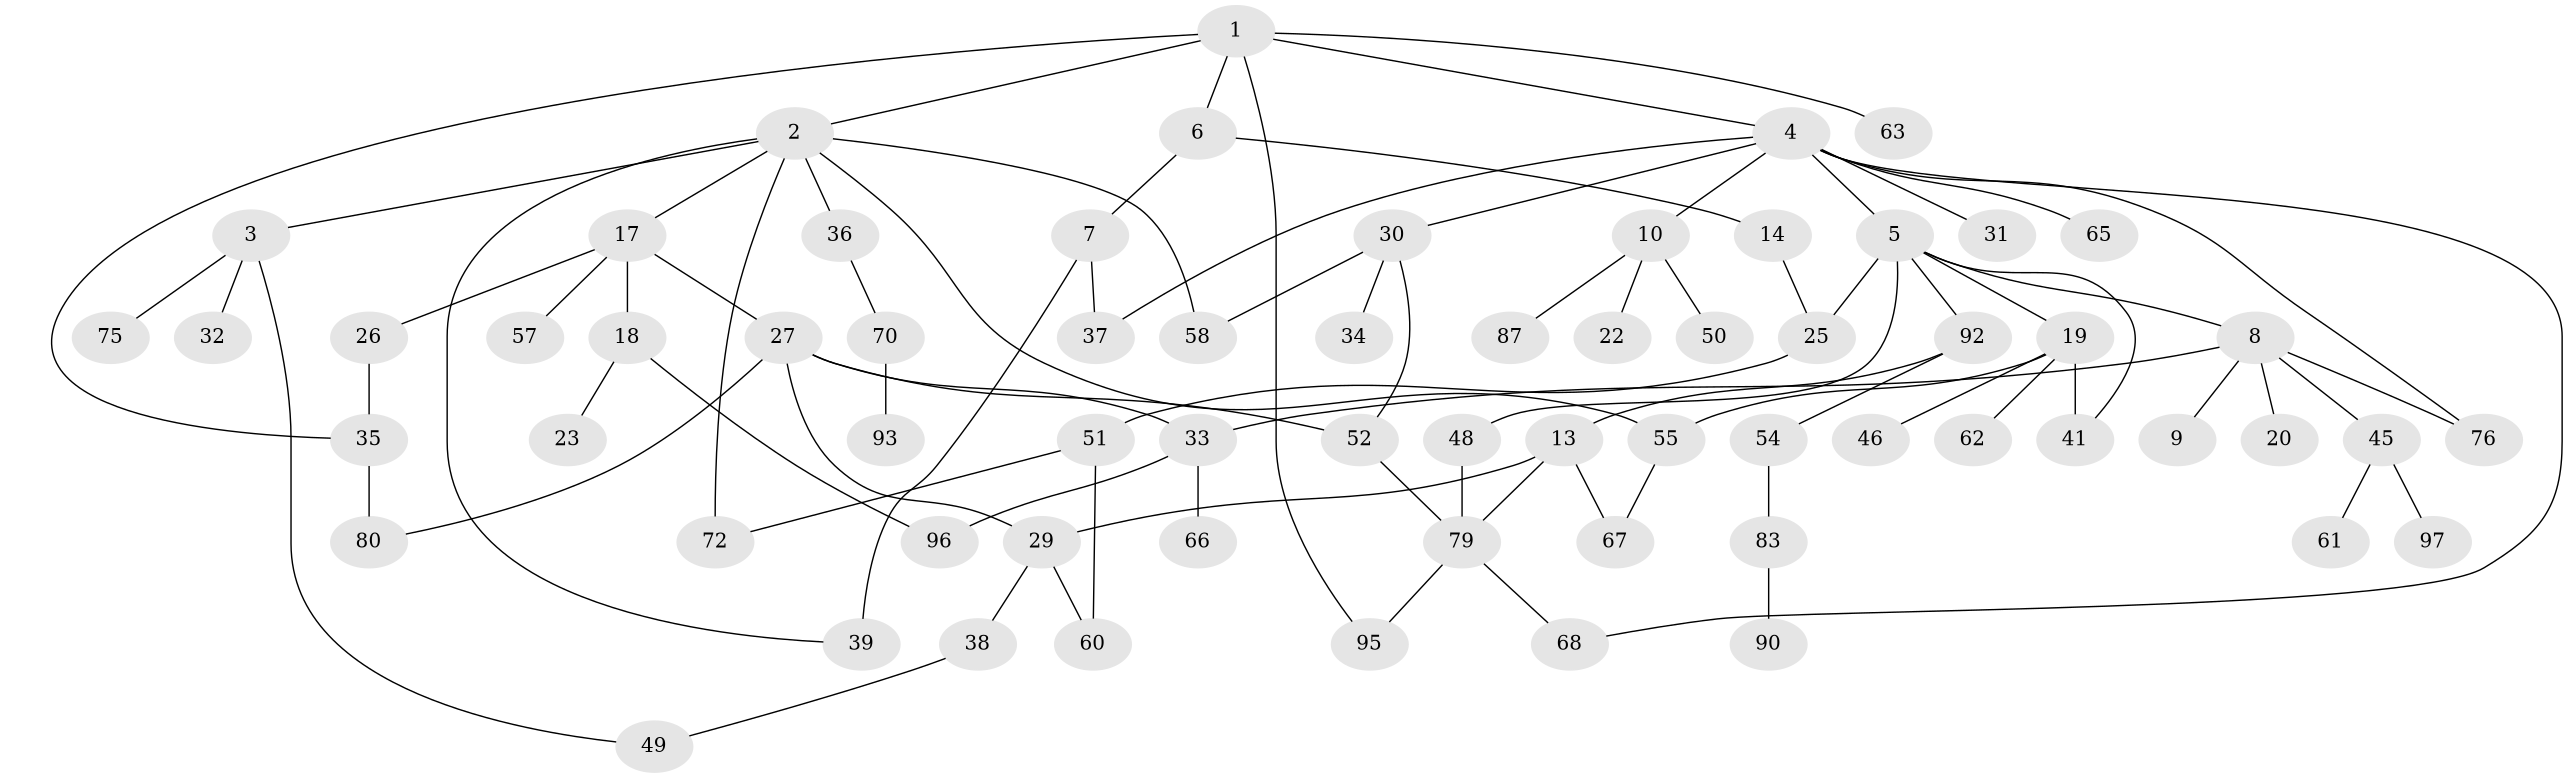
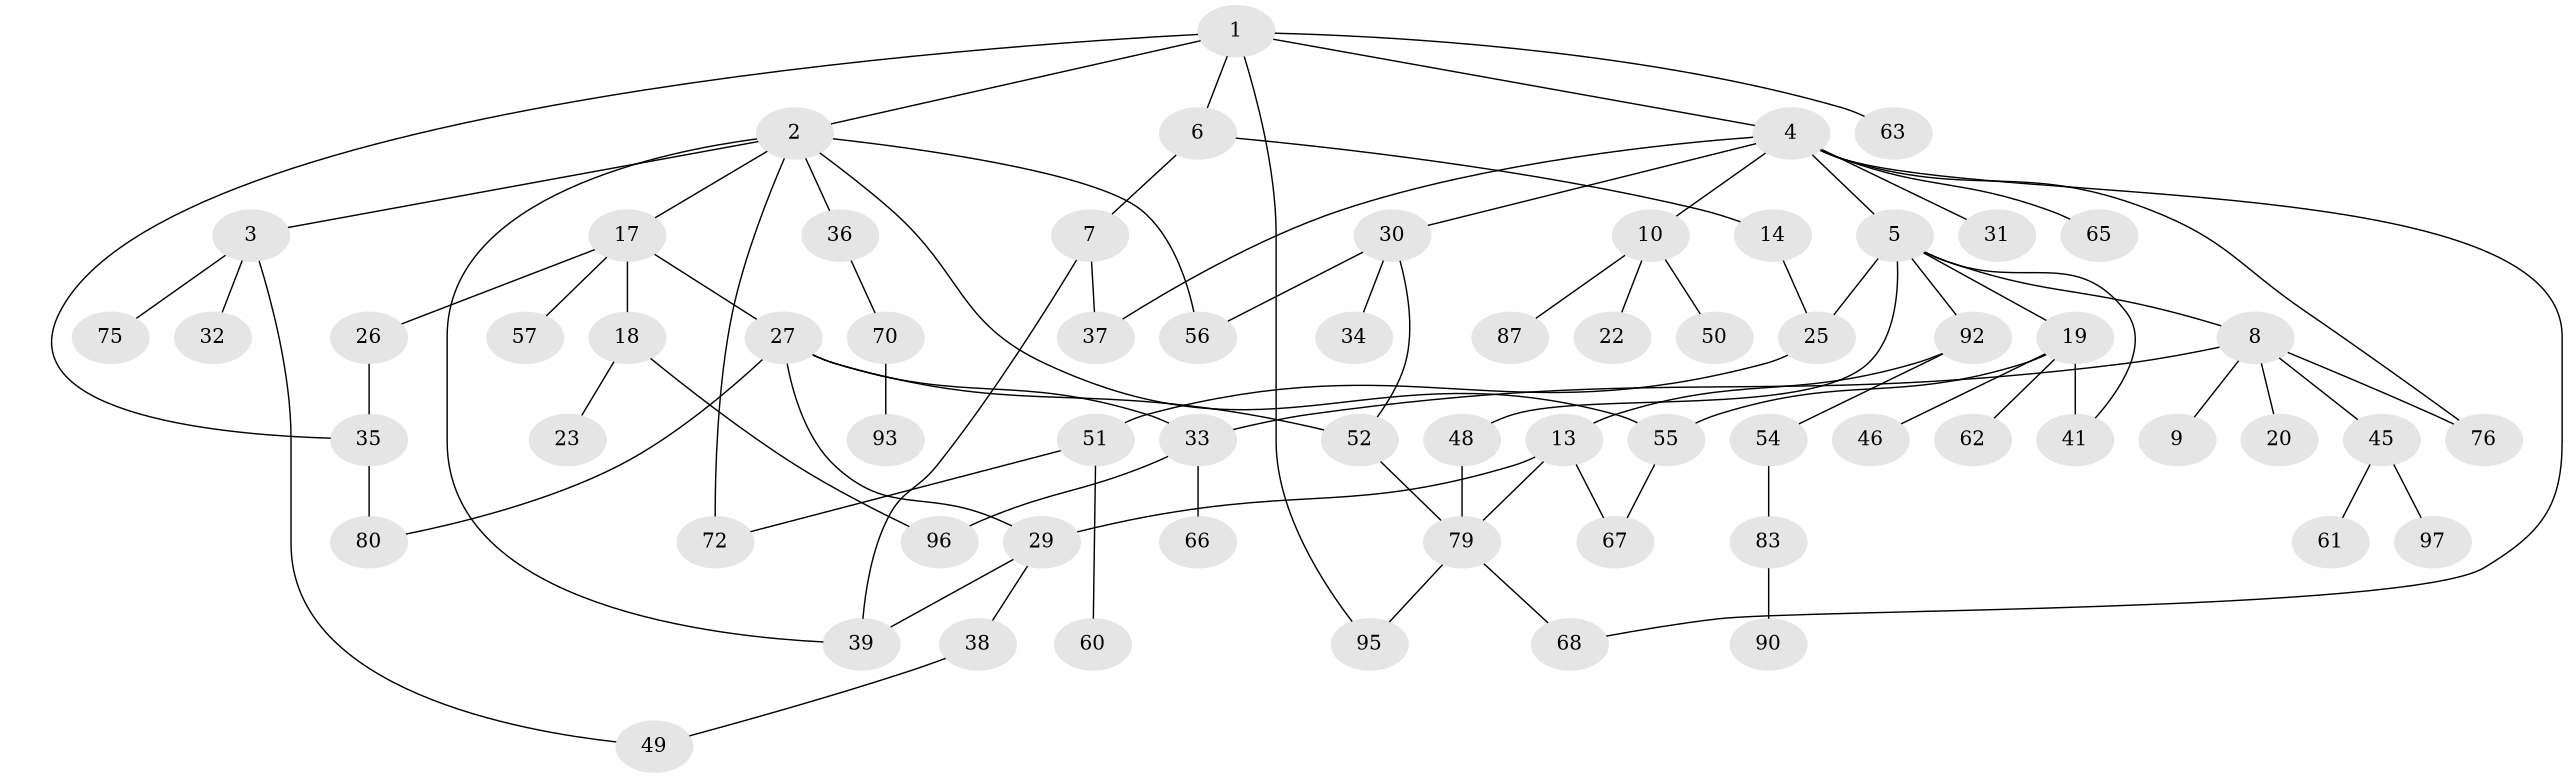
(1198, 338) -> (1198, 338)
(1068, 593) -> (952, 593)
